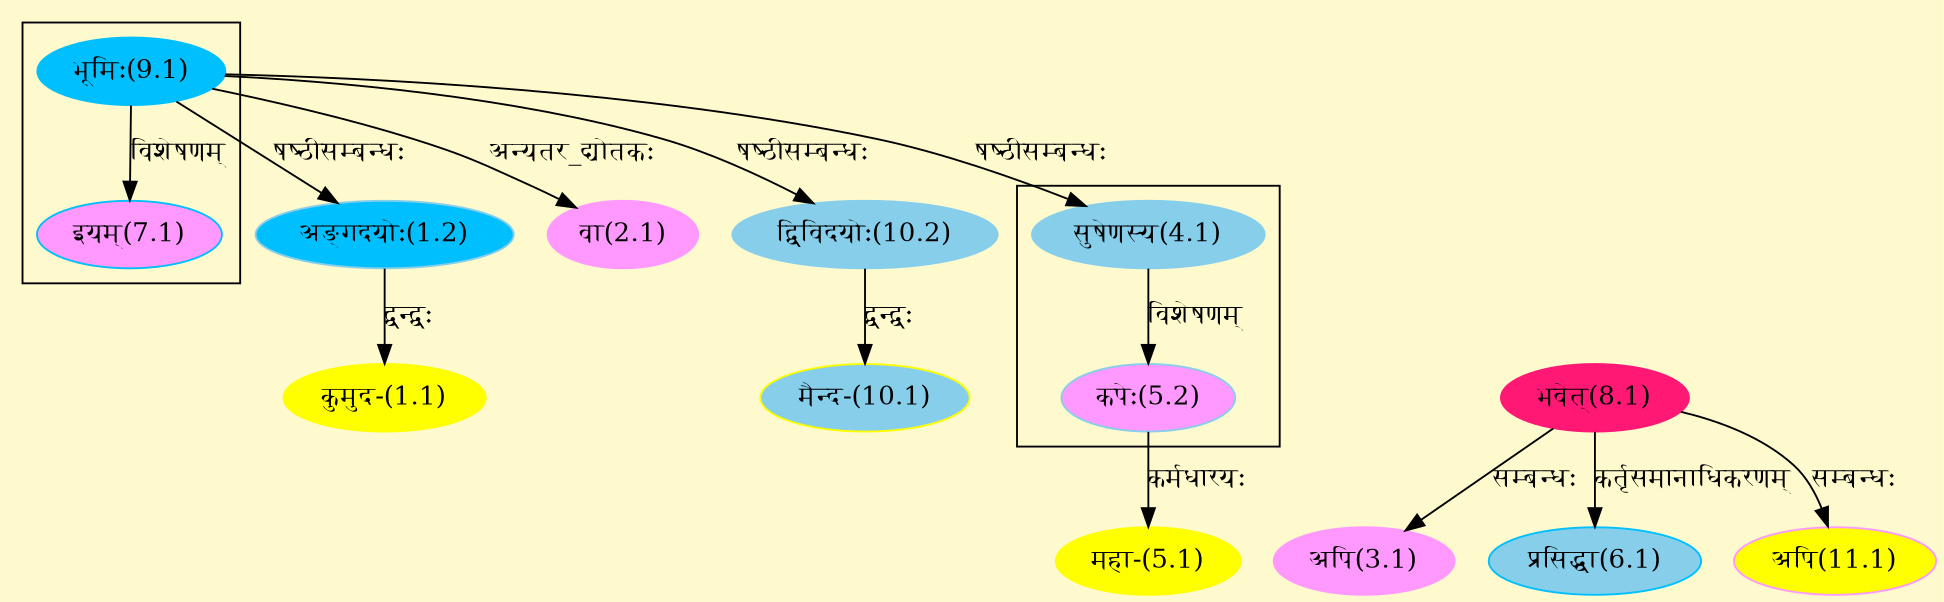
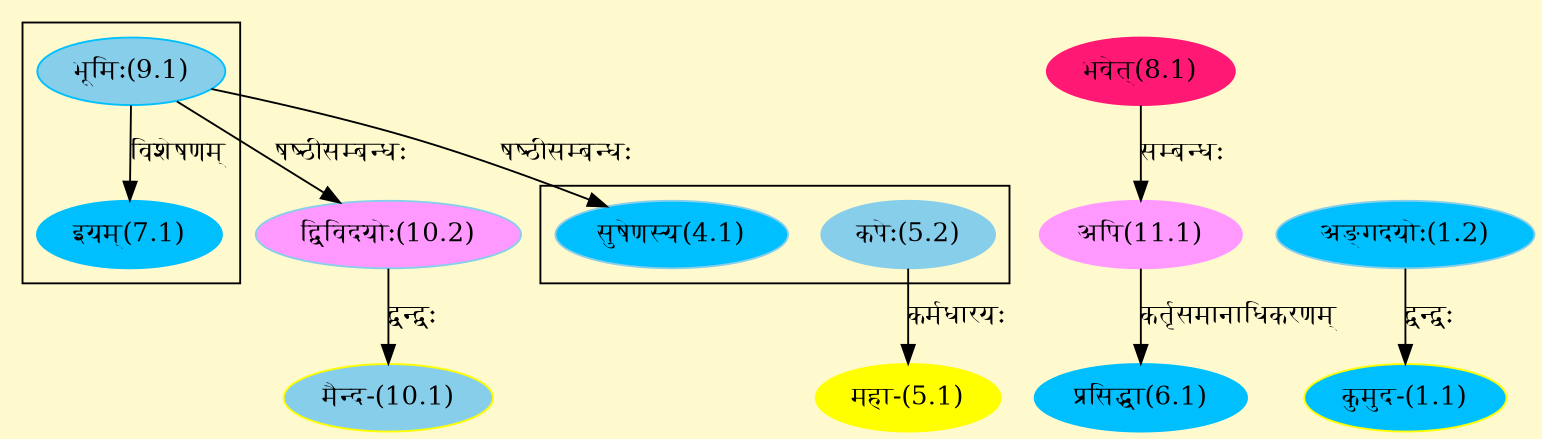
(131, 71) -> (131, 71)
(253, 150) -> none
(129, 235) -> (129, 235)
(623, 235) -> none
(865, 235) -> (388, 235)
(1148, 235) -> (672, 235)
(1148, 307) -> none
(385, 398) -> (1405, 398)
(1148, 398) -> (908, 235)
(1595, 470) -> (1141, 307)
(1364, 561) -> none
(1595, 561) -> (1141, 398)
(1835, 561) -> (1141, 235)
